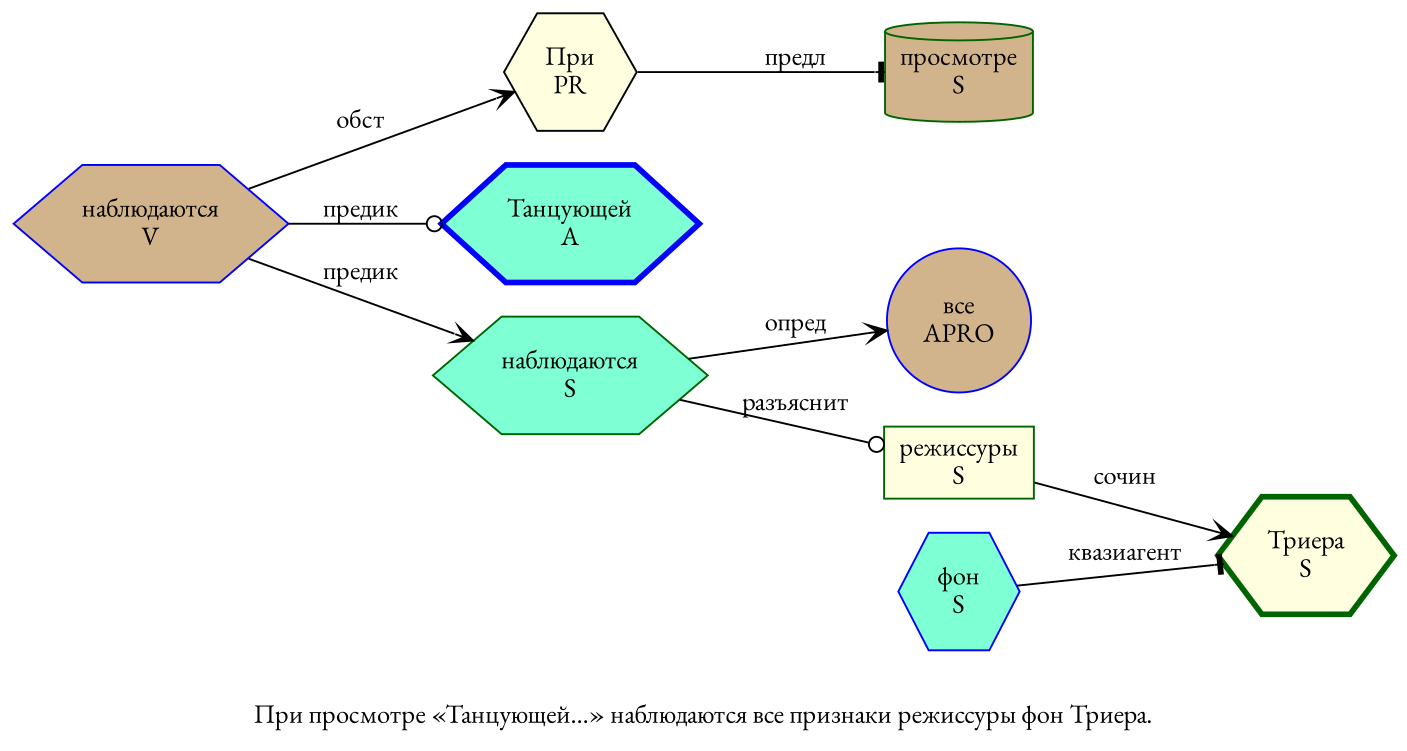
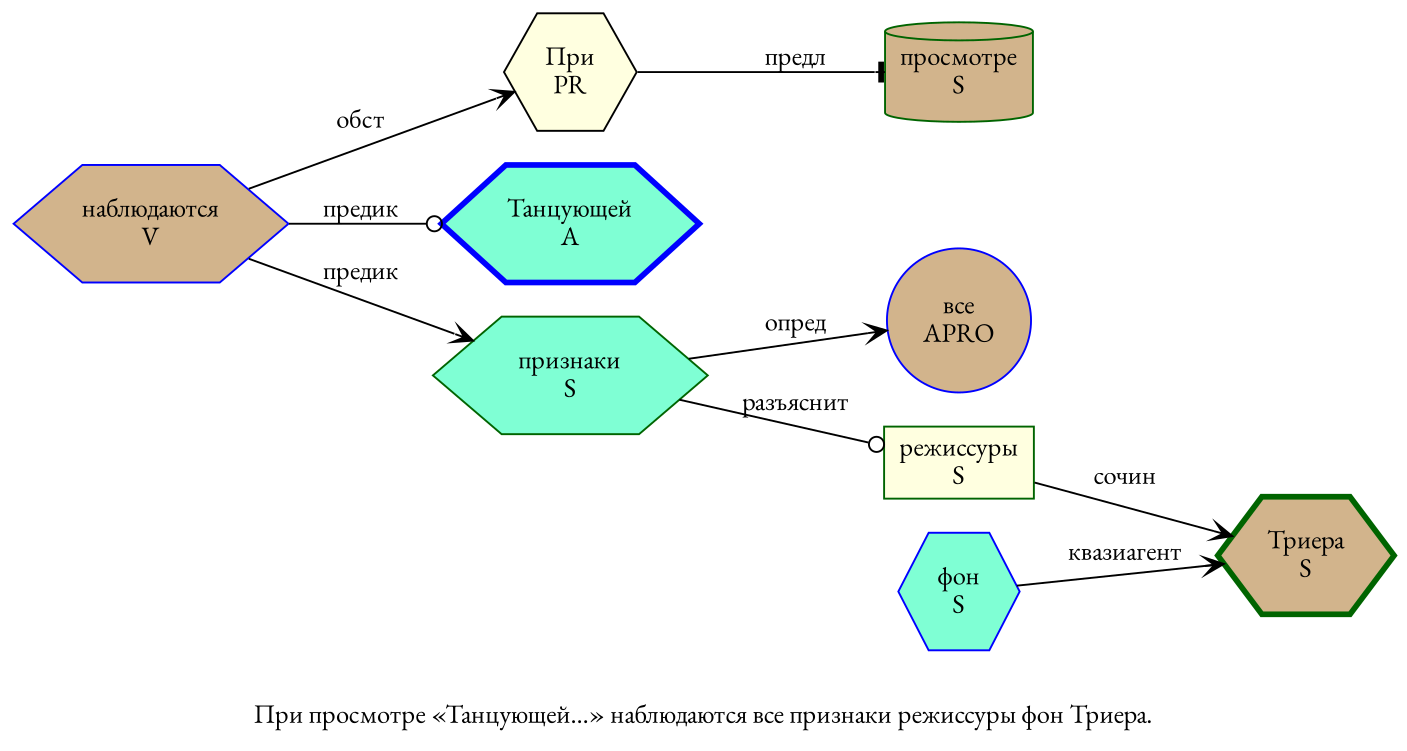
(570, 375) -> (570, 375)
(1306, 556) -> (1306, 556)
(1115, 575) -> (1115, 575)
